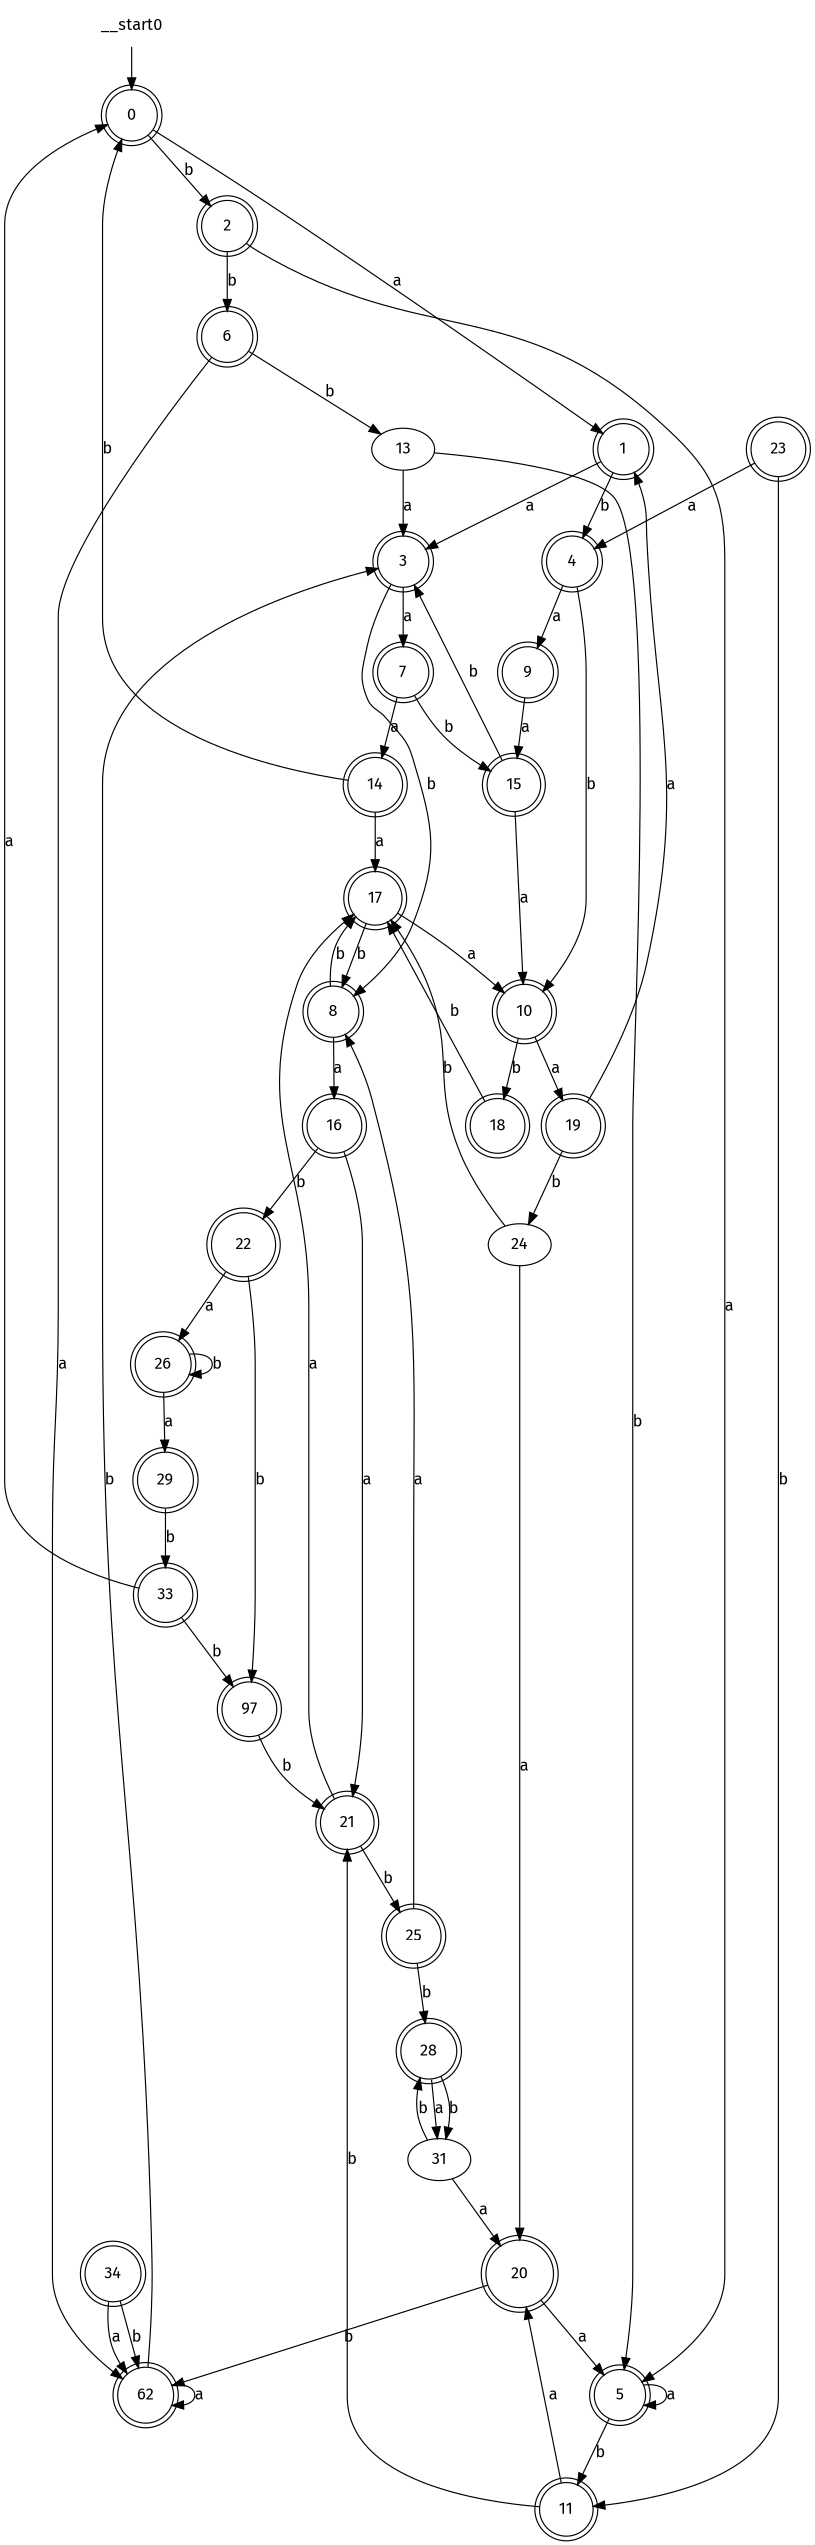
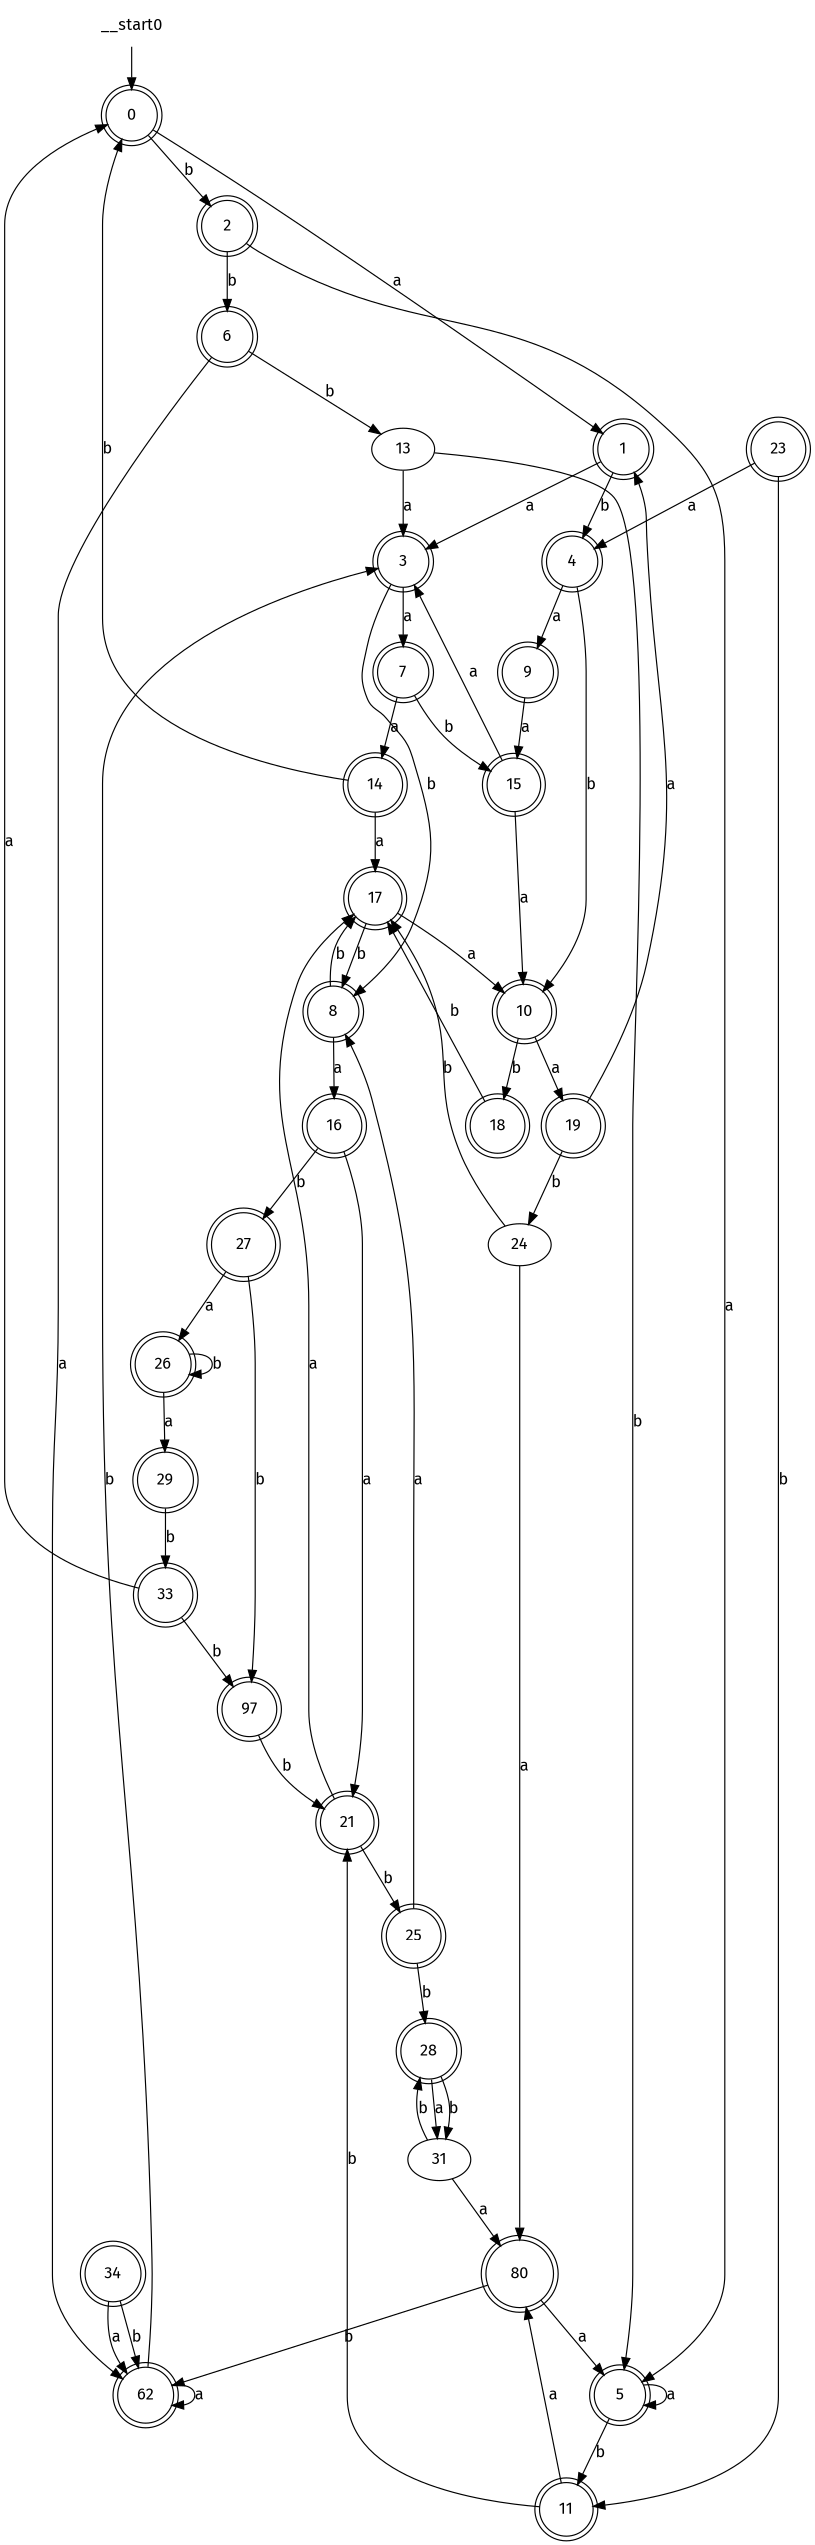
(474, 672) -> (474, 672)
(244, 1245) -> (244, 1245)
(520, 2274) -> (520, 2274)
